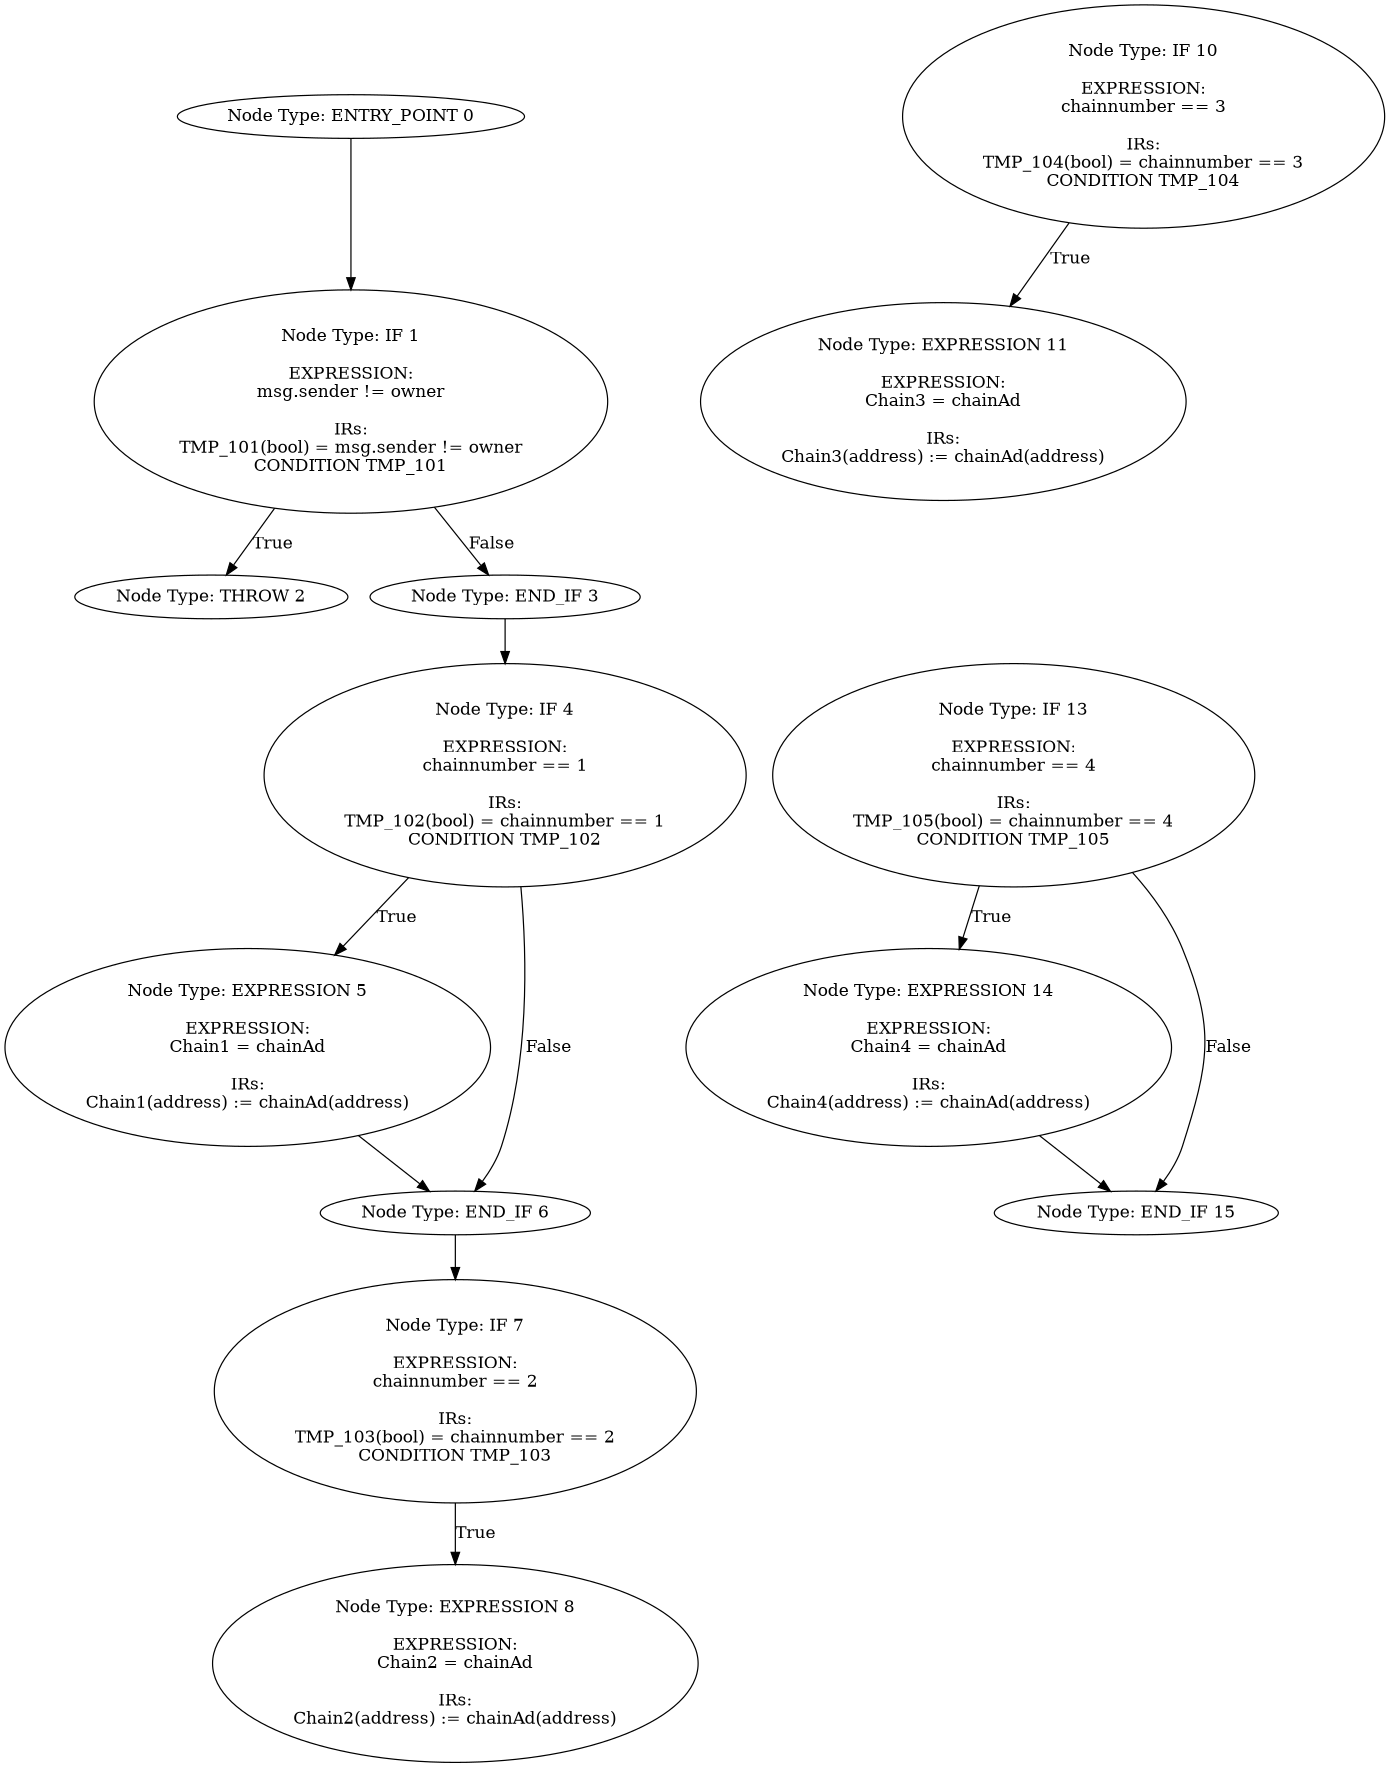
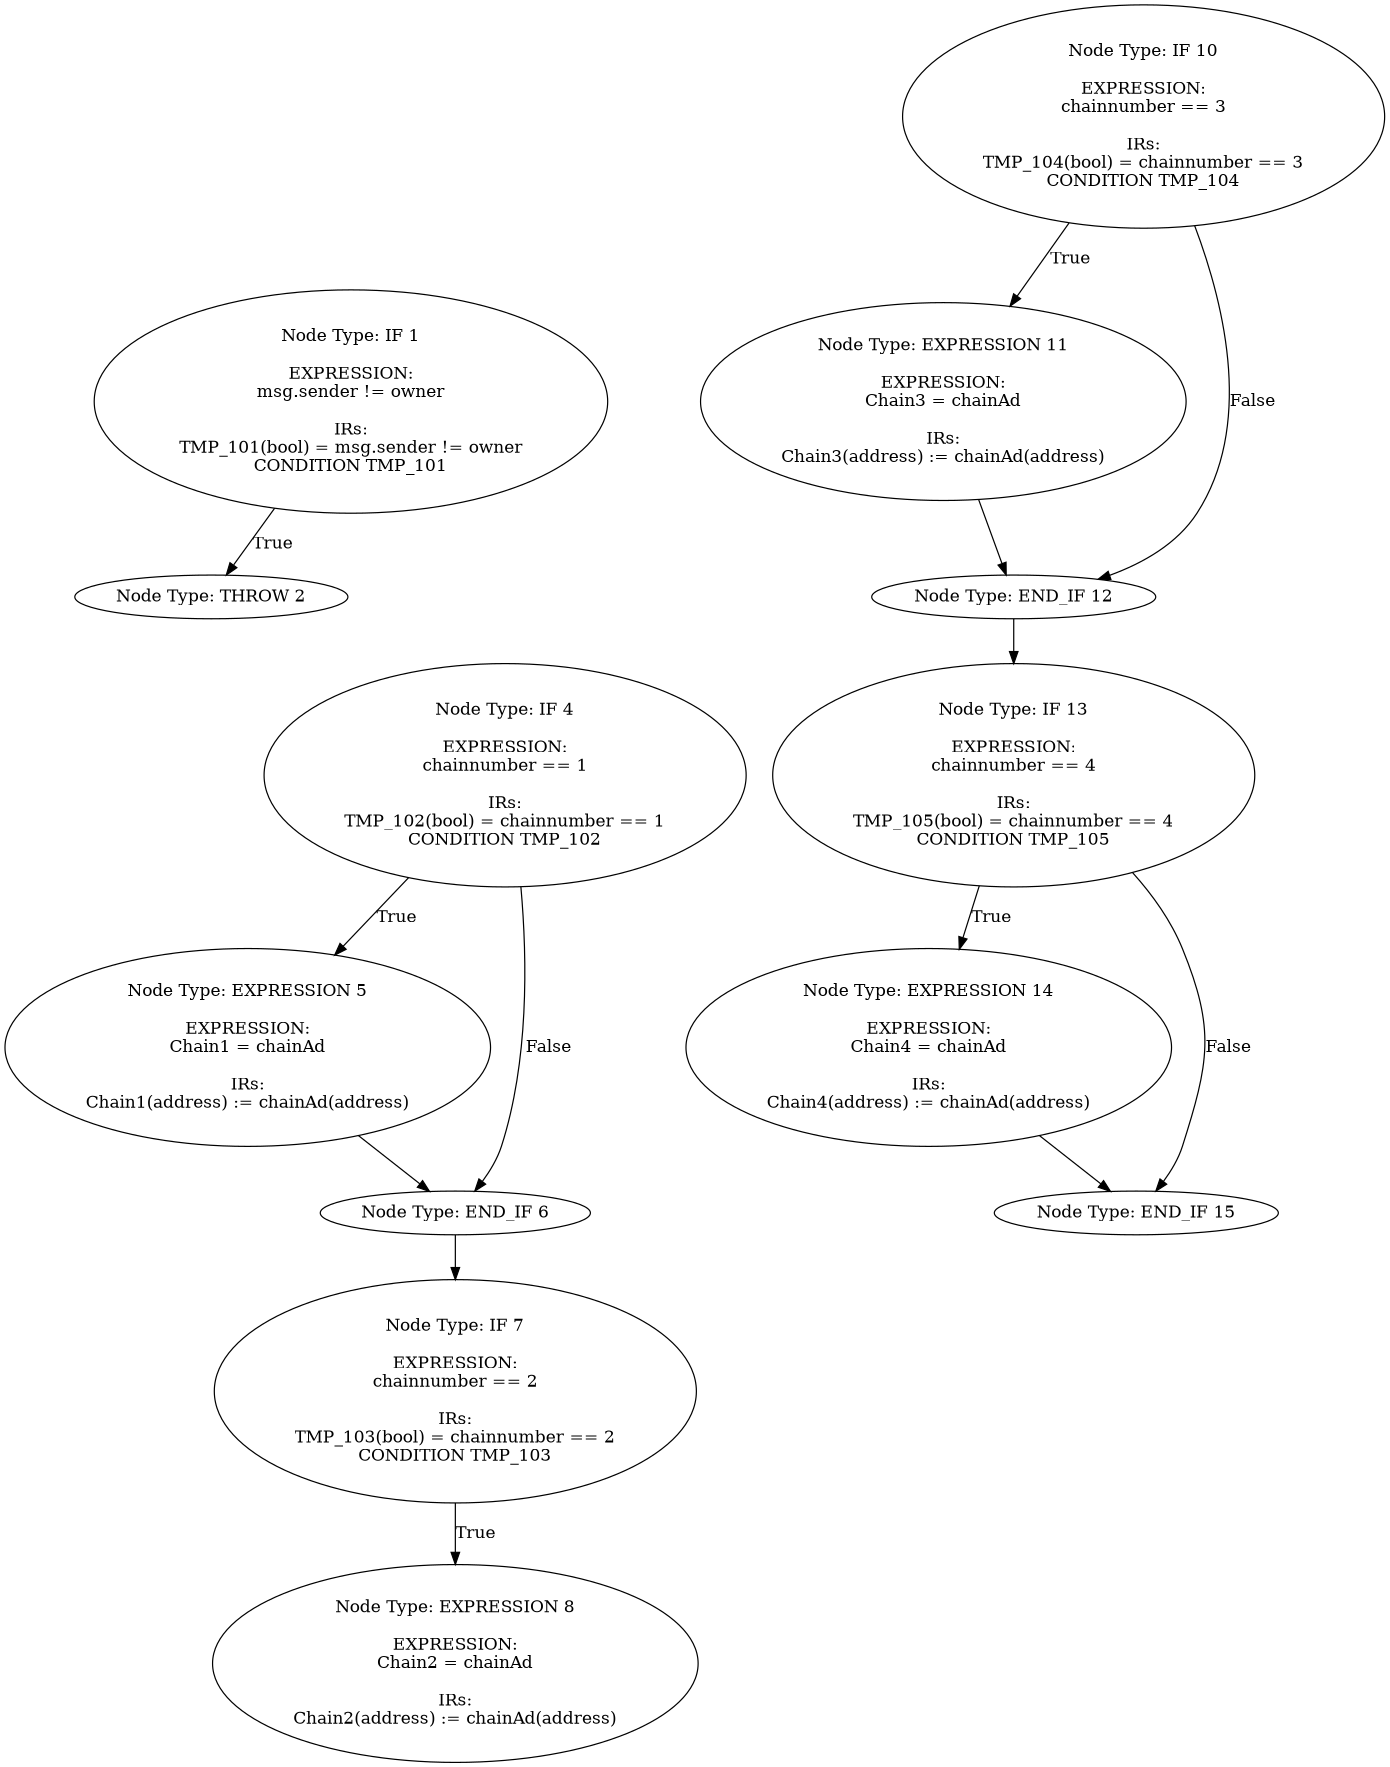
(351, 117) -> none
(505, 597) -> none
none -> (1014, 597)
